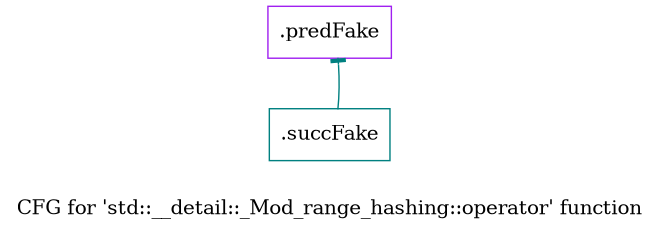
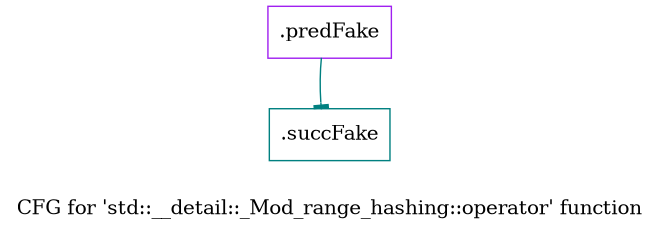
(339, 87) -> (320, 80)
